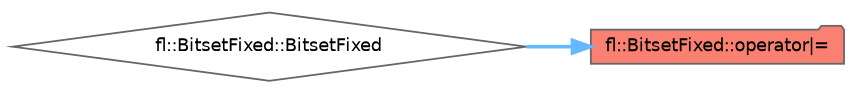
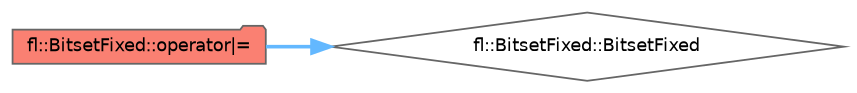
(549, 47) -> (289, 47)
